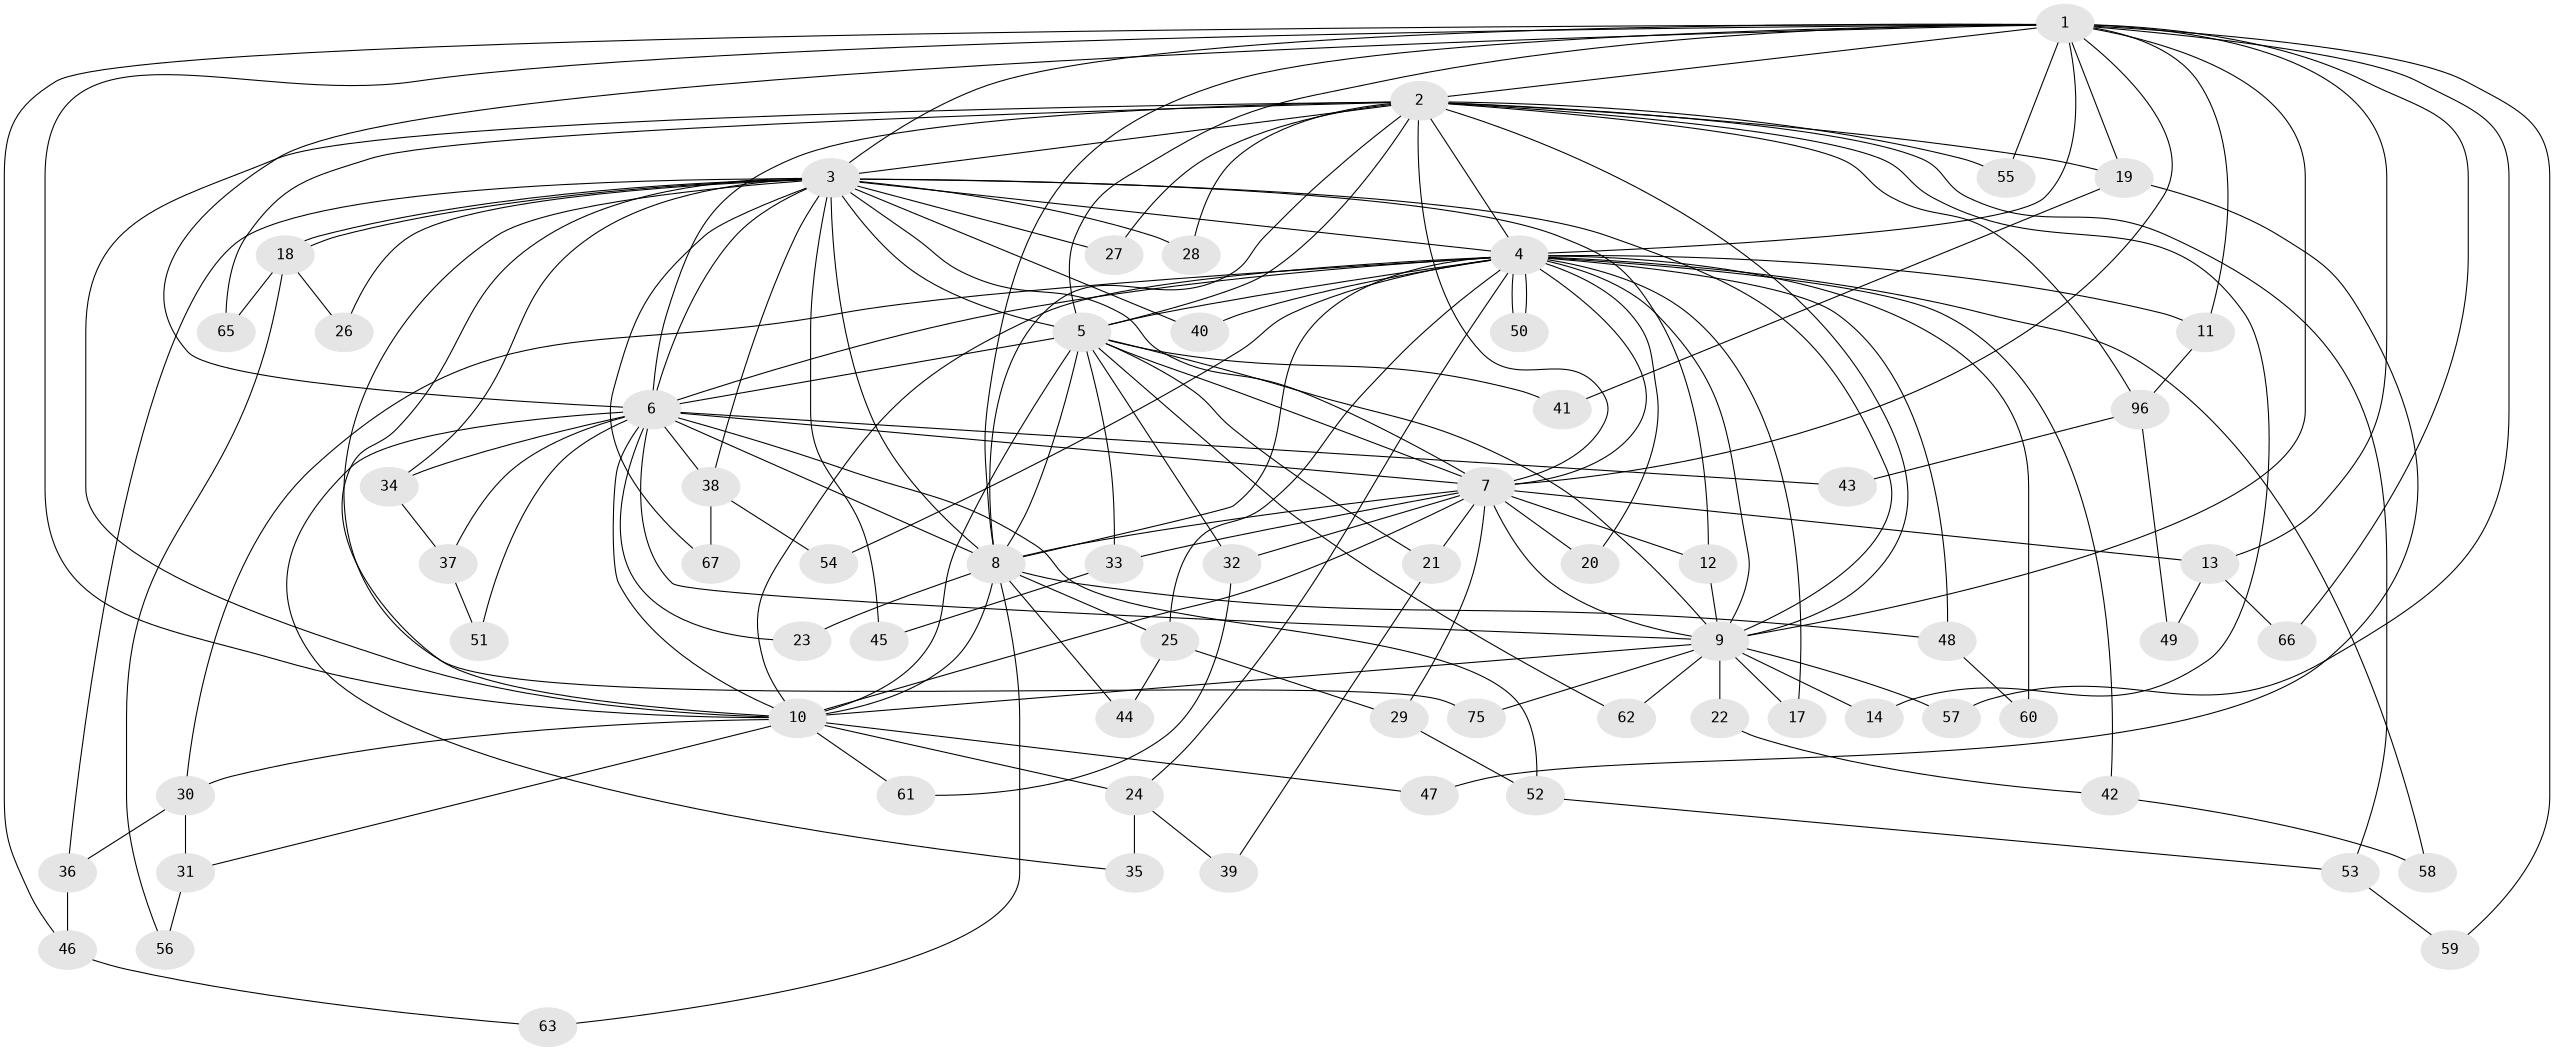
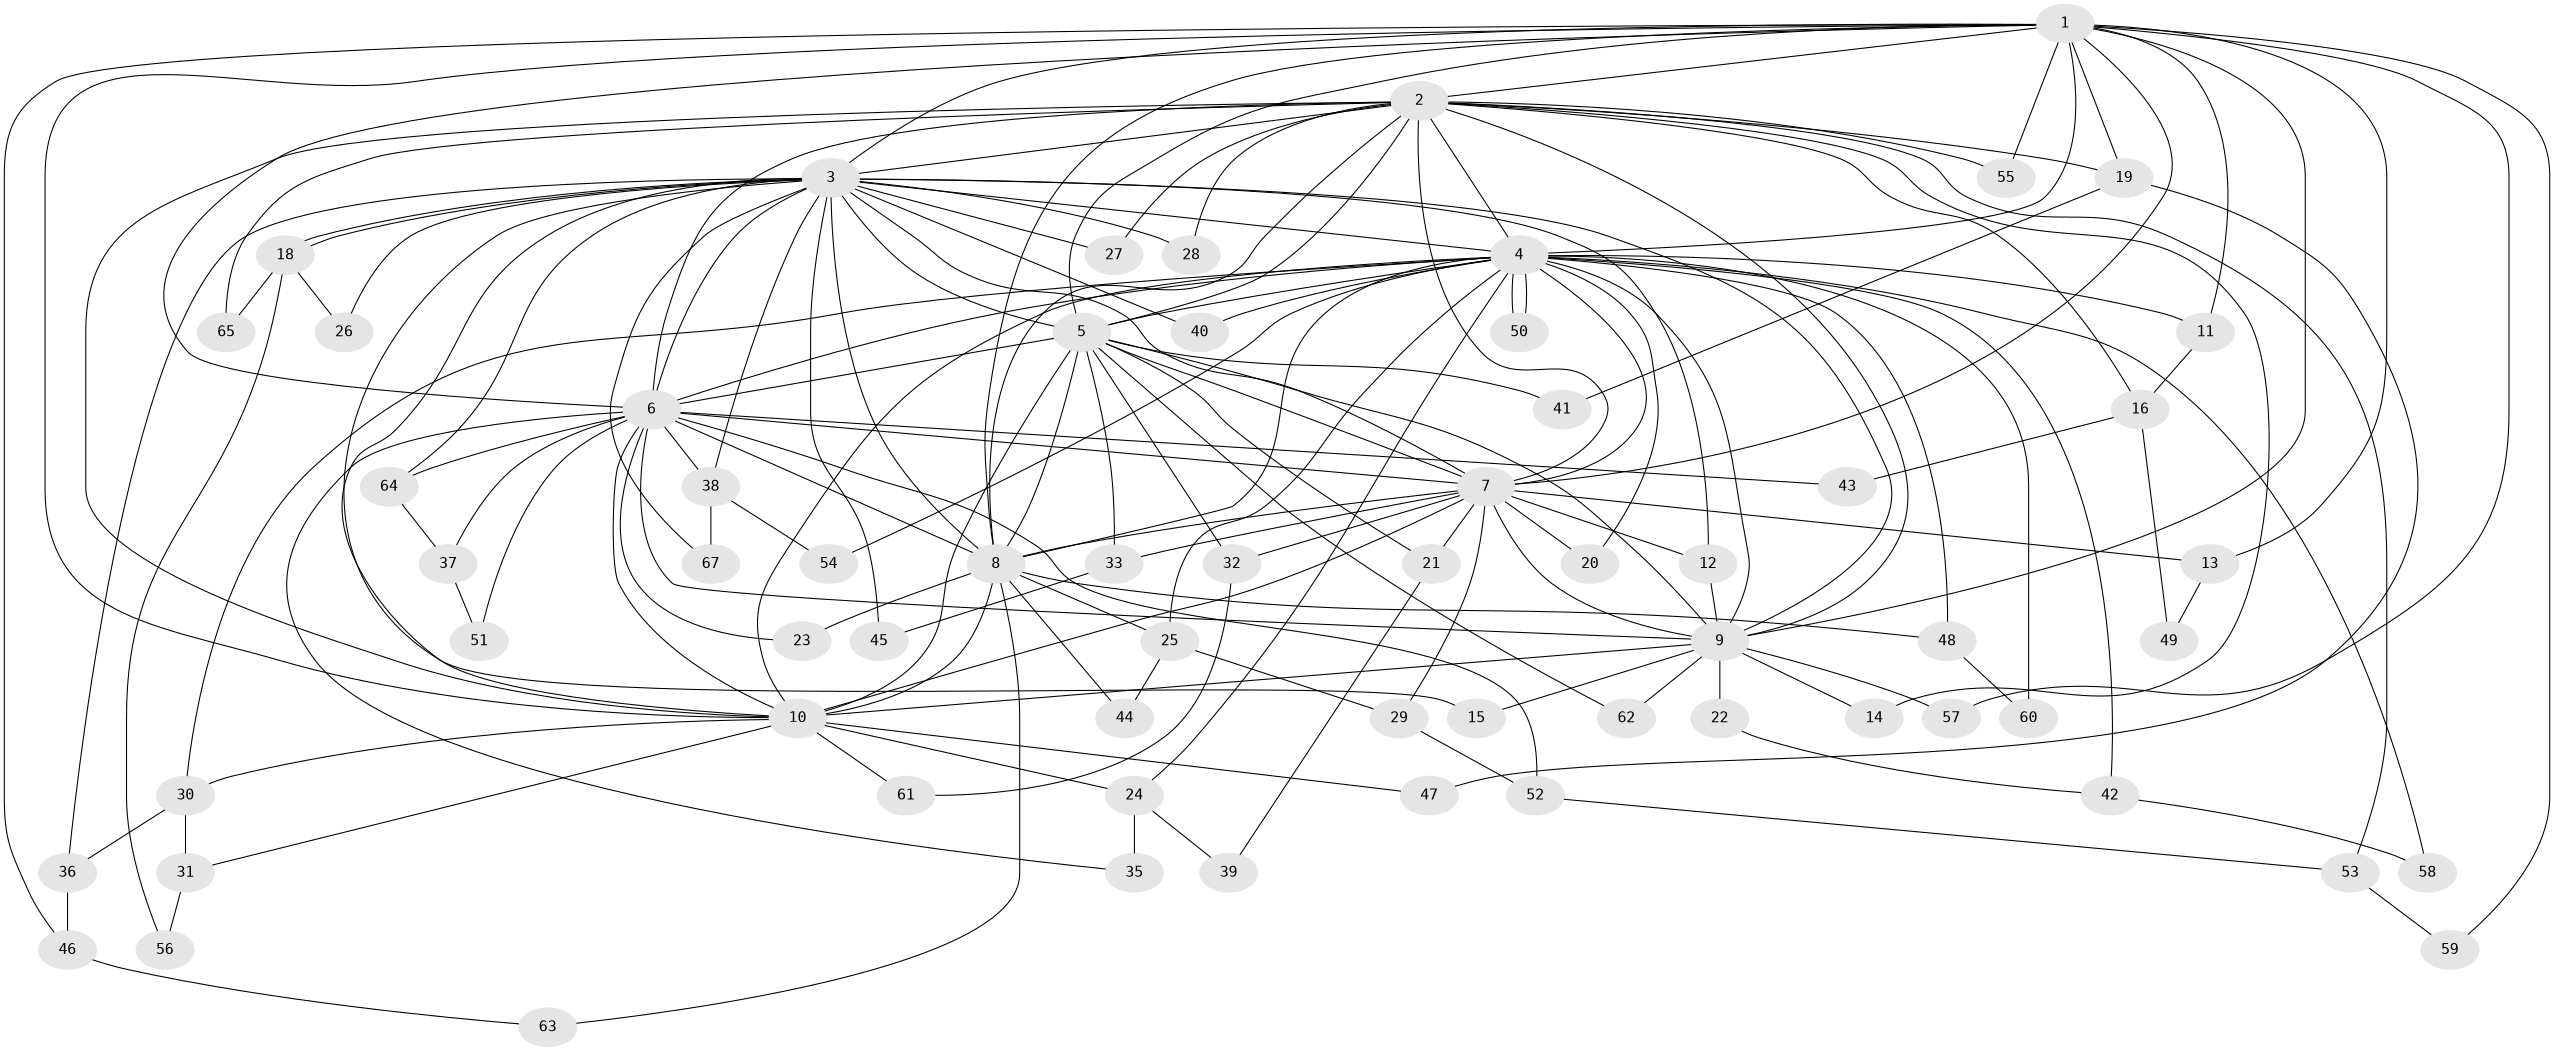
(2140, 410) -> (2140, 410)
(389, 487) -> (389, 487)
(2287, 641) -> none
(1476, 718) -> (1476, 718)
(1797, 718) -> none
